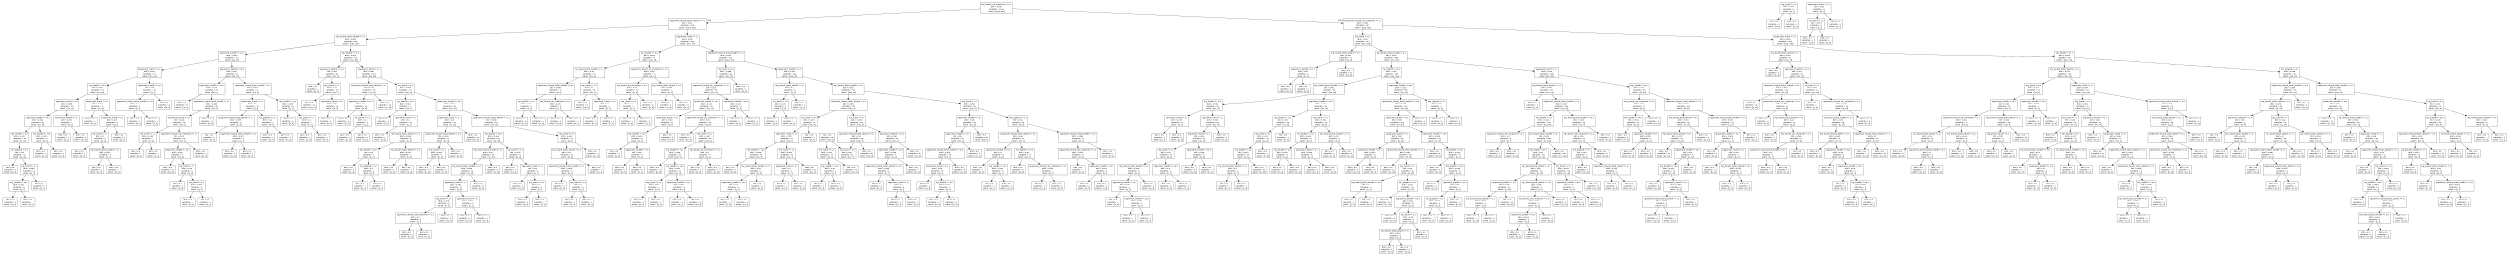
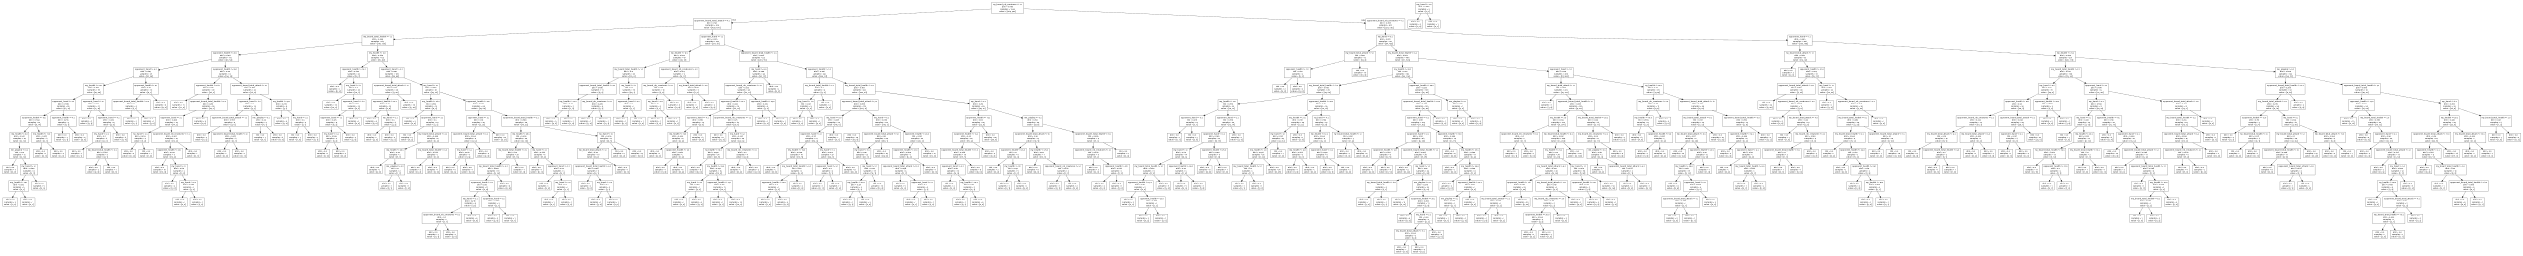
(586, 97) -> (622, 145)
none -> (343, 113)
(827, 144) -> (866, 161)
